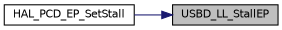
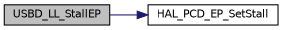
(148, 15) -> (123, 15)
